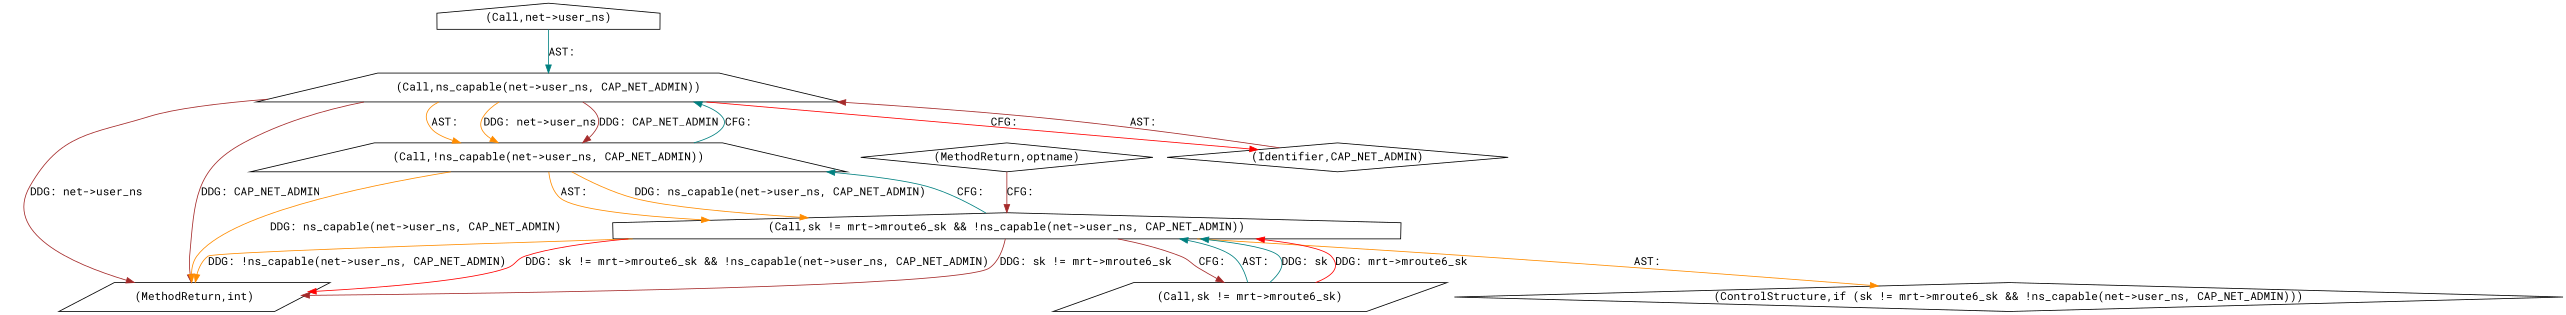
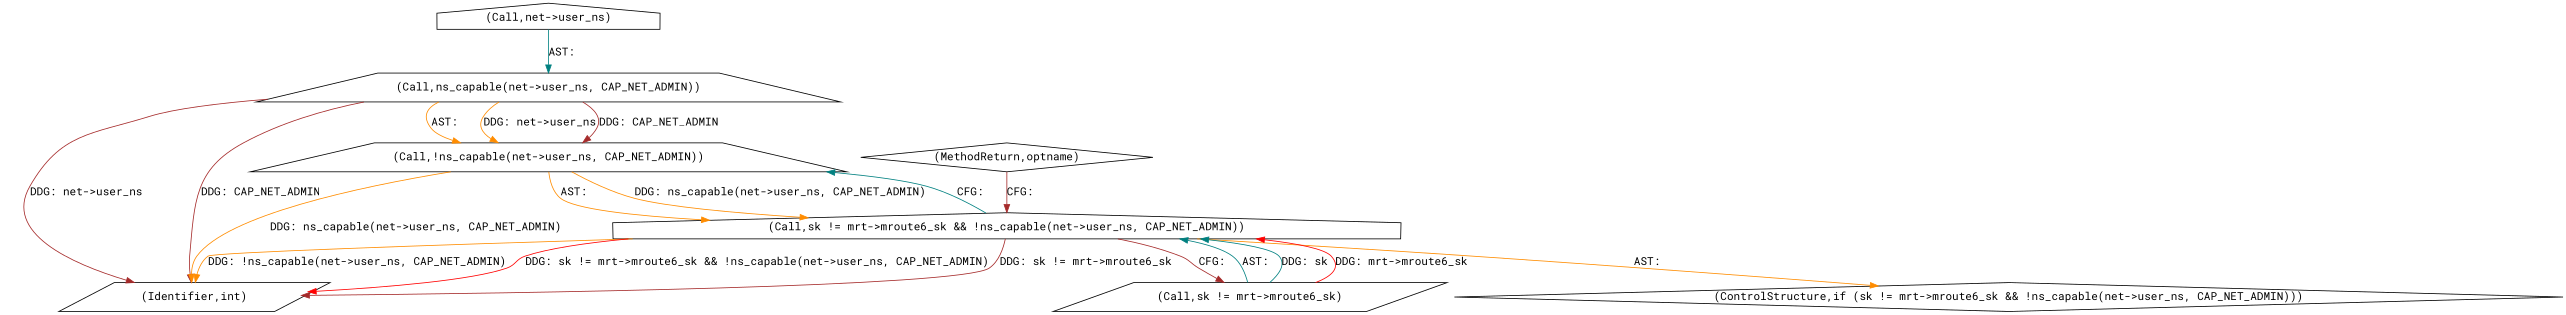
(723, 126) -> none
(1338, 157) -> none
(194, 297) -> (194, 297)
